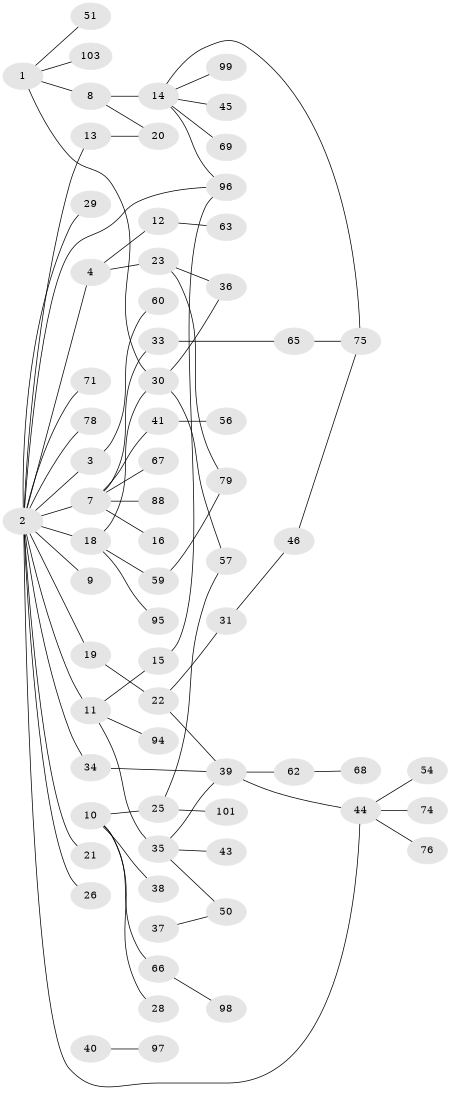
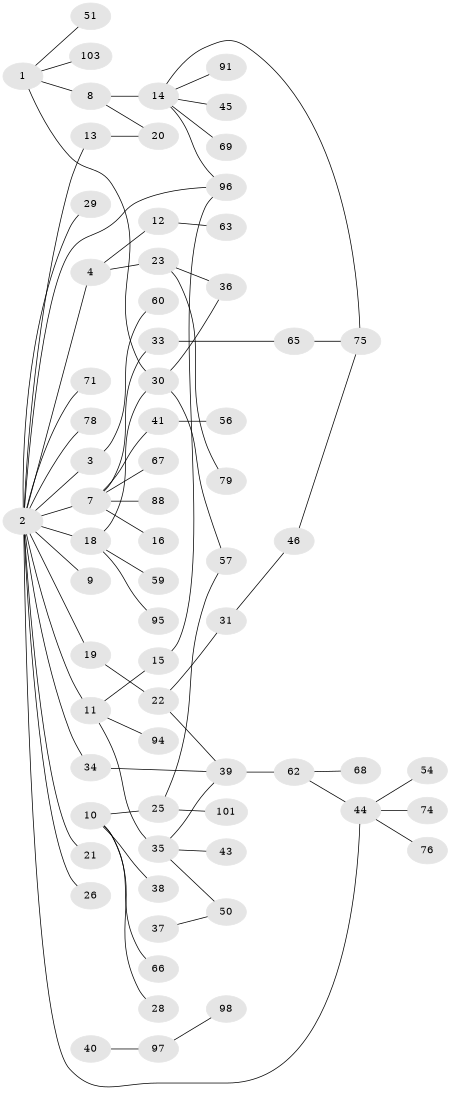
(226, 67) -> (226, 67)
(198, 532) -> none
(291, 797) -> (328, 791)
(193, 989) -> (193, 1029)
